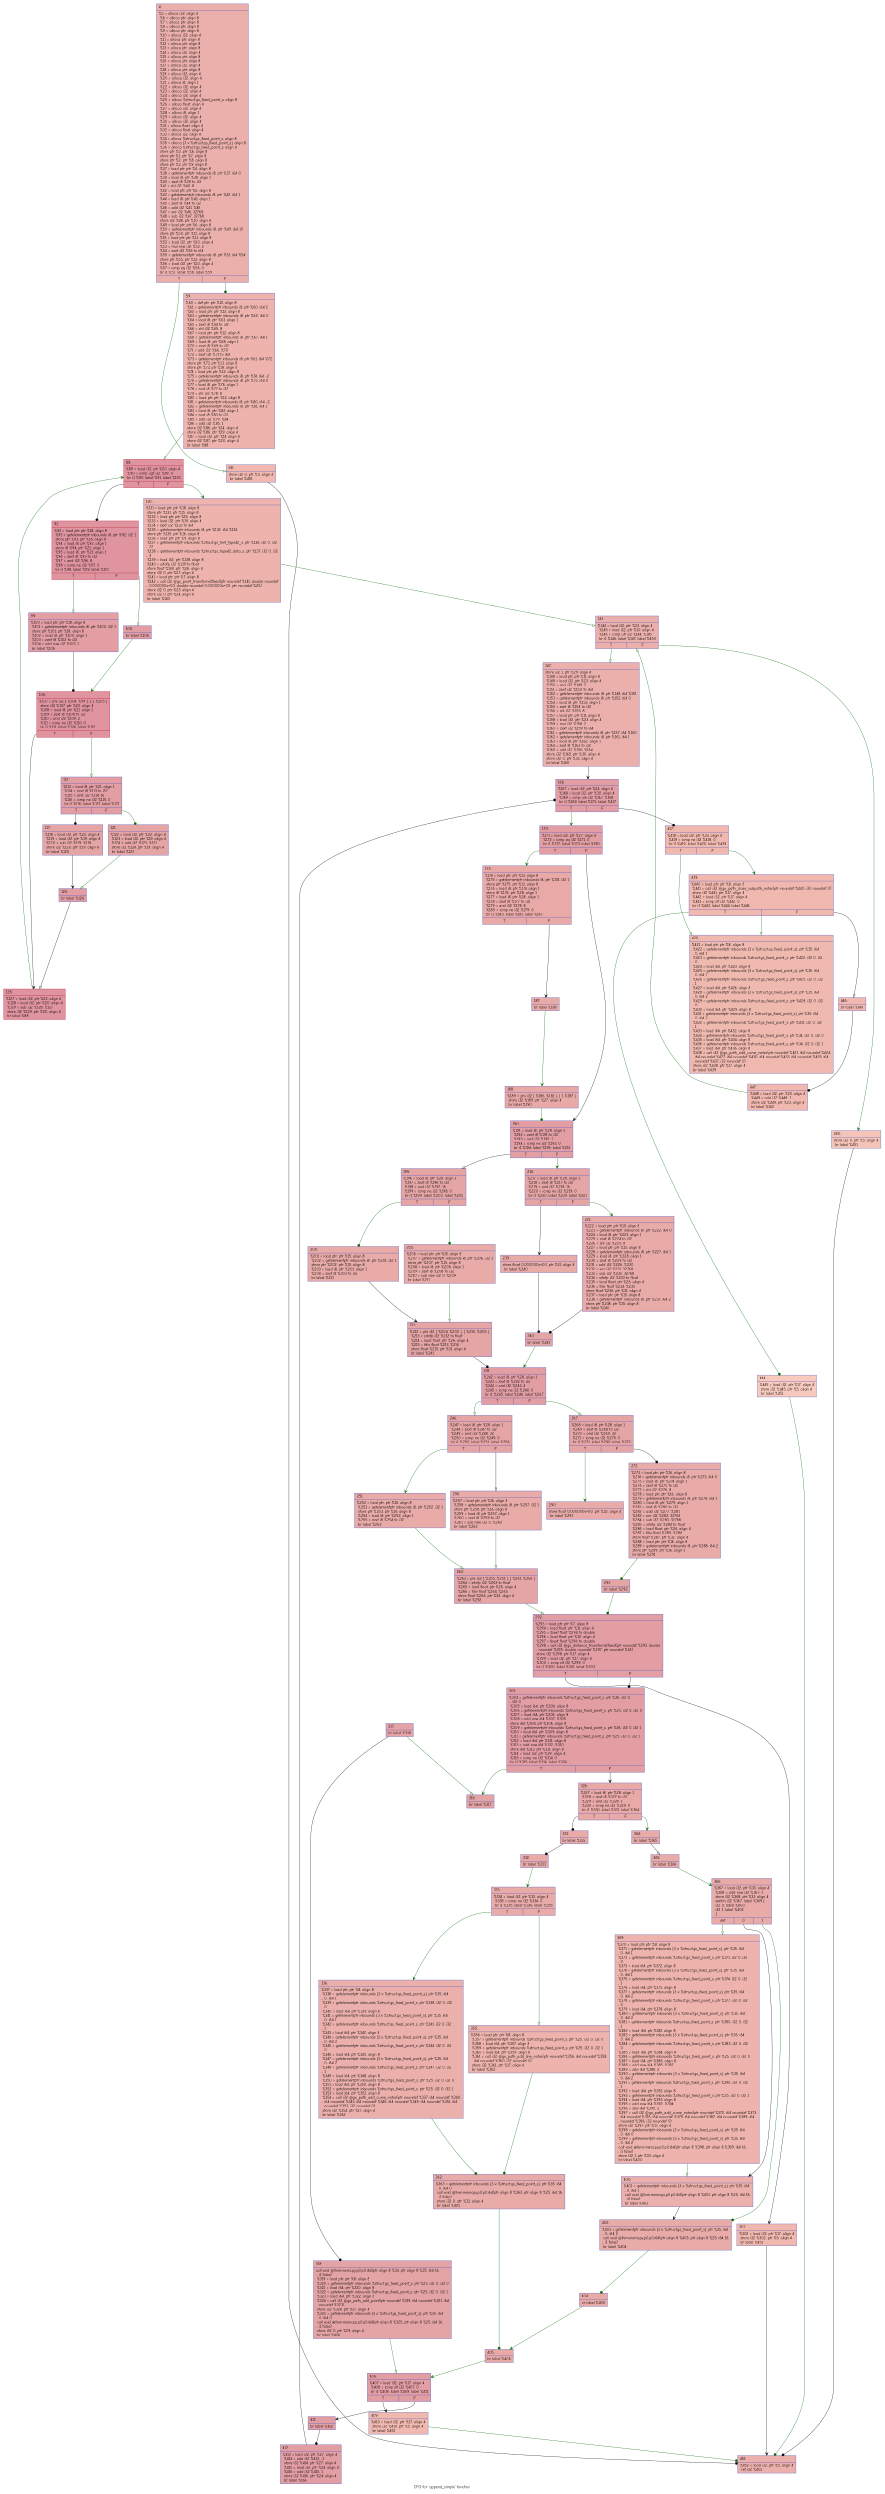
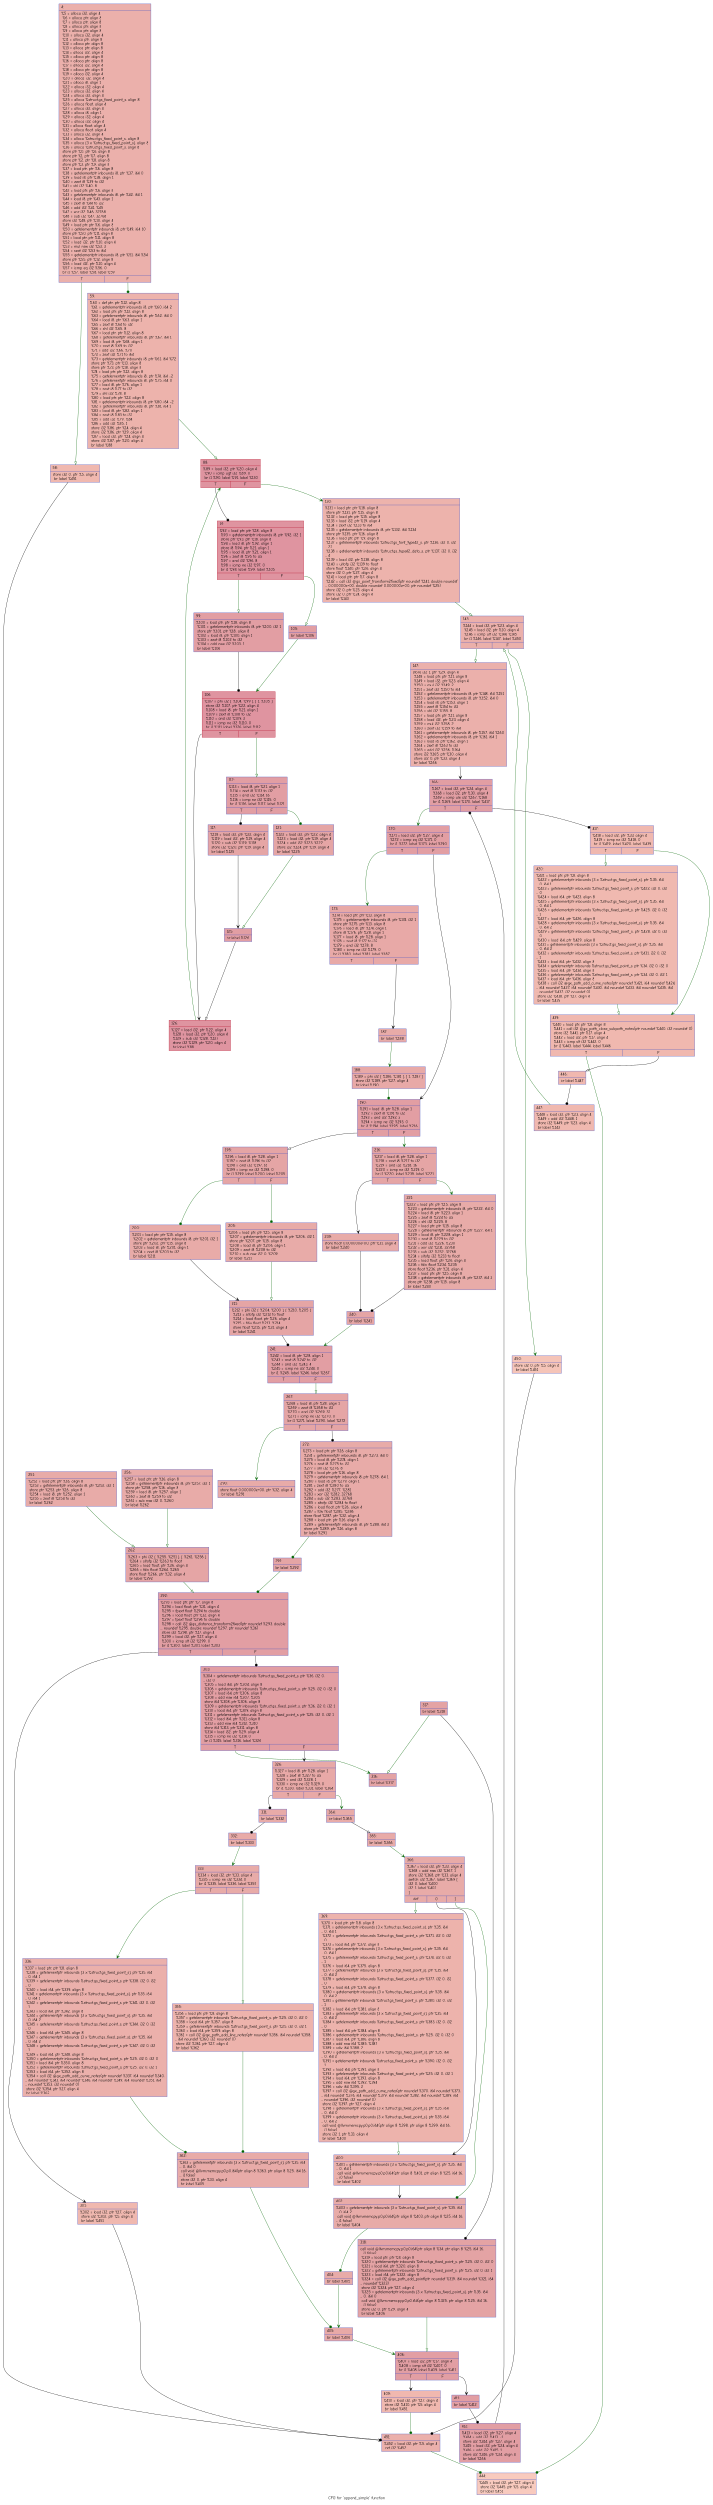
(761, 924) -> (618, 1008)
(480, 1434) -> none
(805, 1928) -> (455, 2462)
